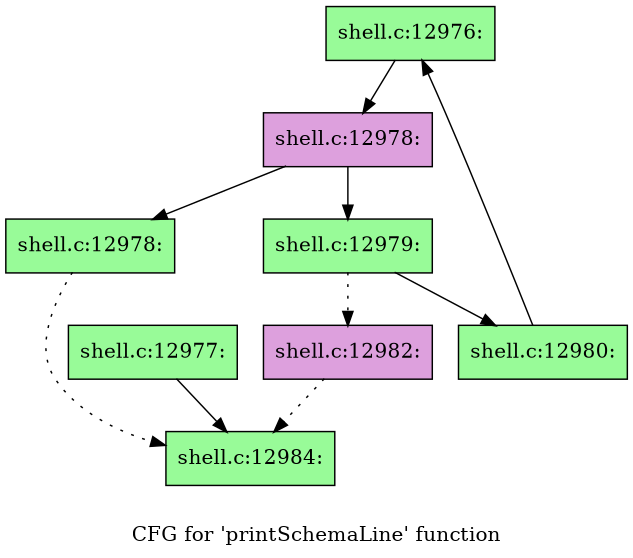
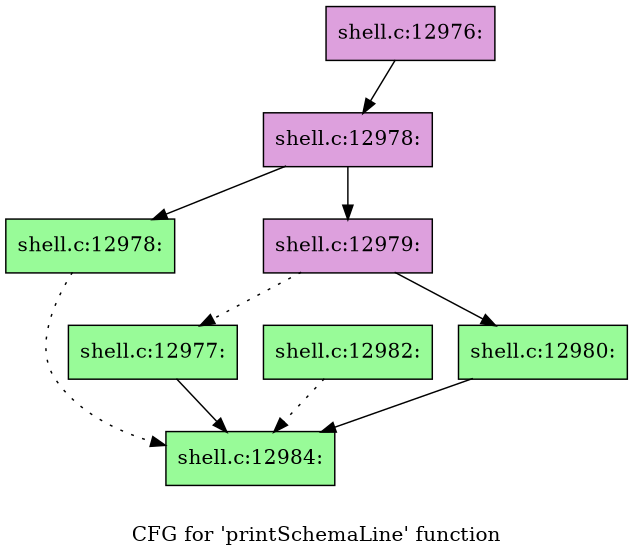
(410, 33) -> (410, 33)
(482, 199) -> (404, 403)
(348, 246) -> (348, 246)
(348, 292) -> (257, 296)
(348, 352) -> (348, 352)
